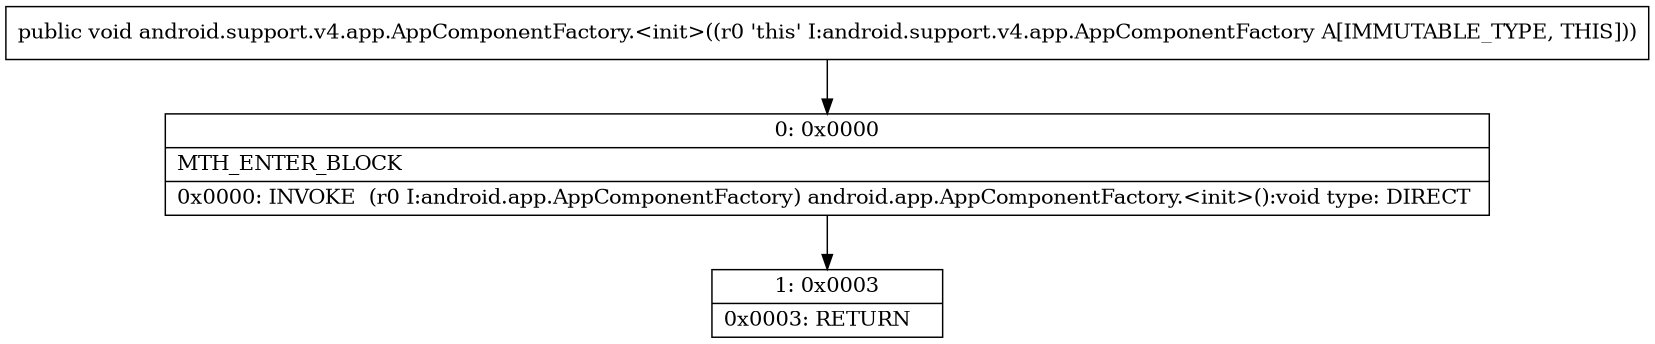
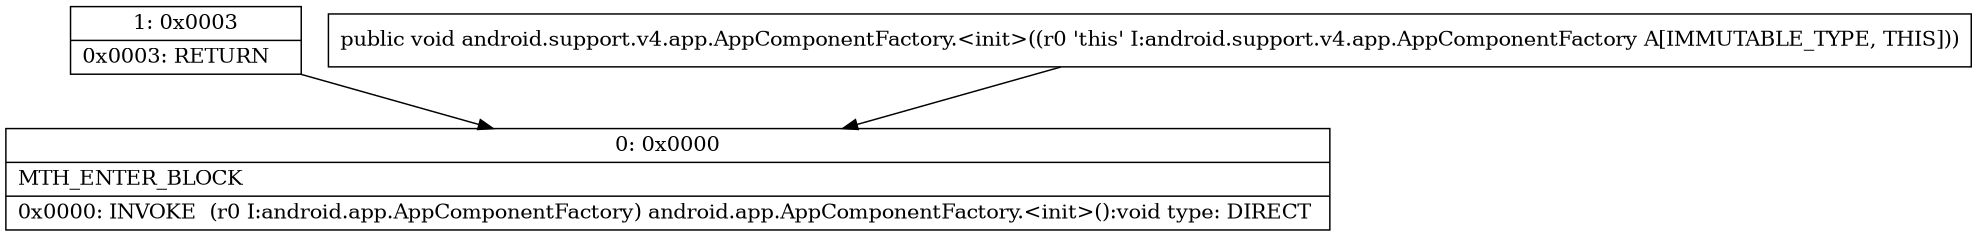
(827, 235) -> (390, 99)
